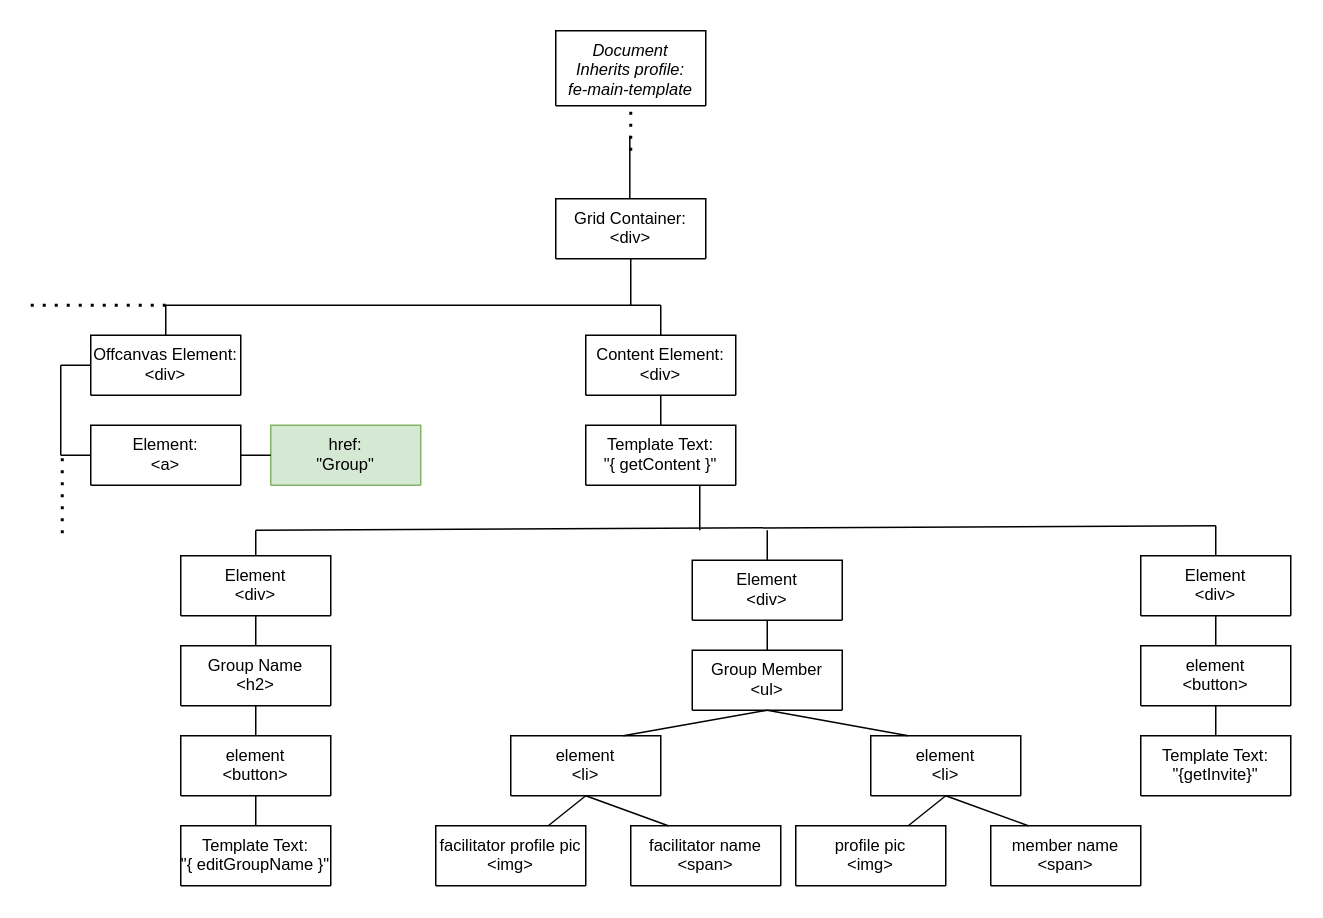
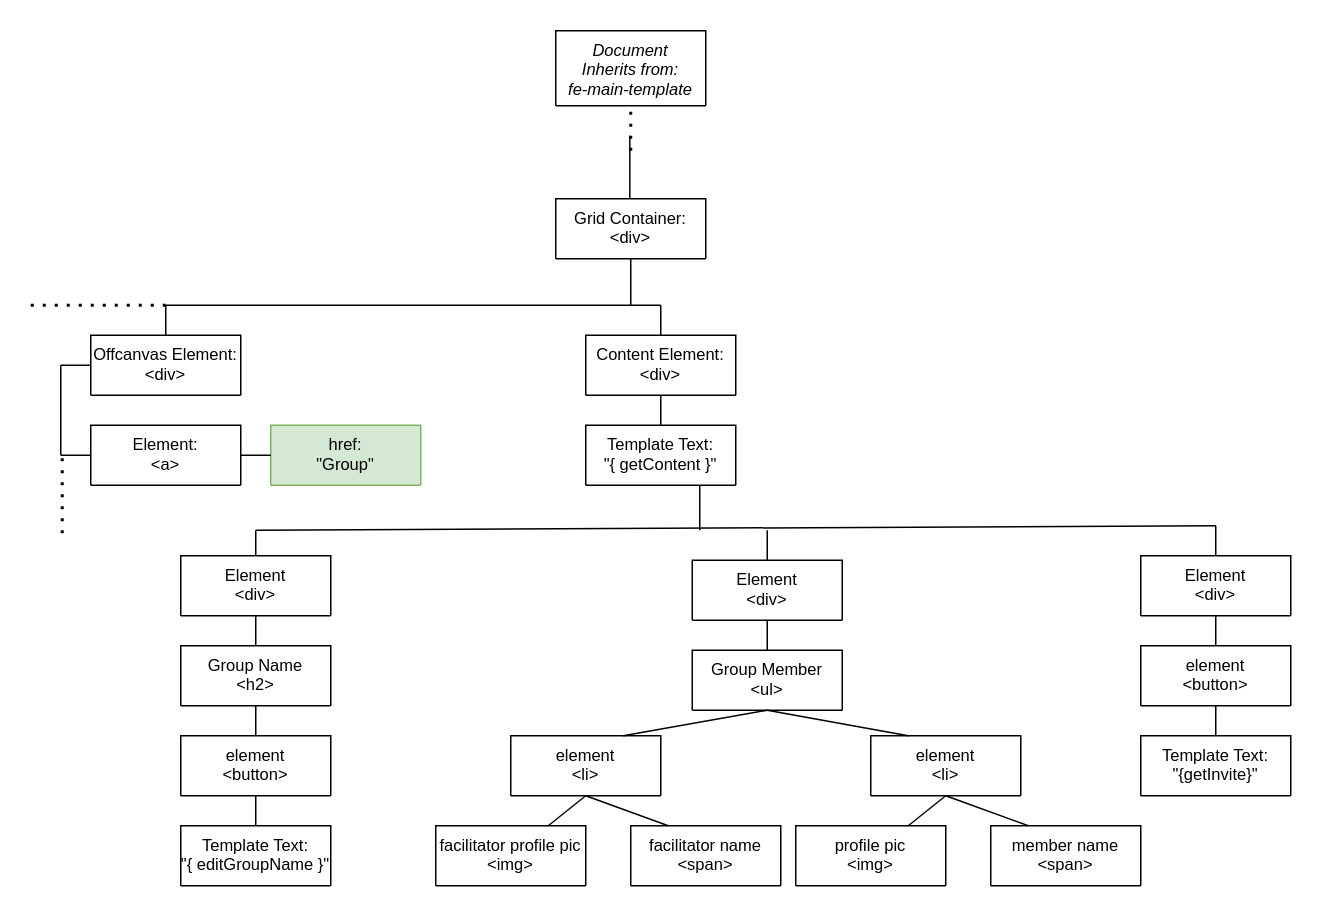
(630, 50) -> (630, 50)
